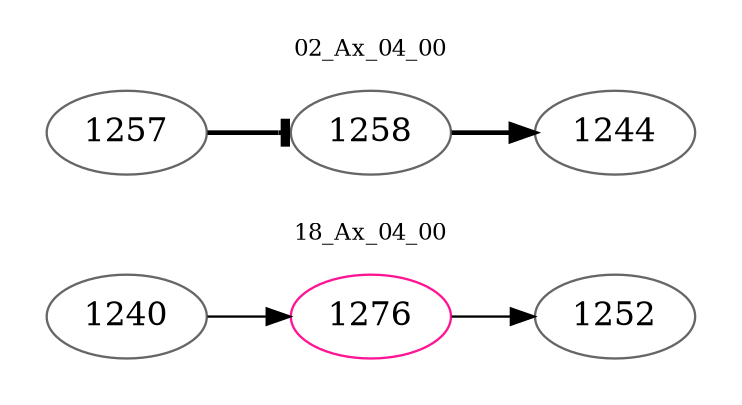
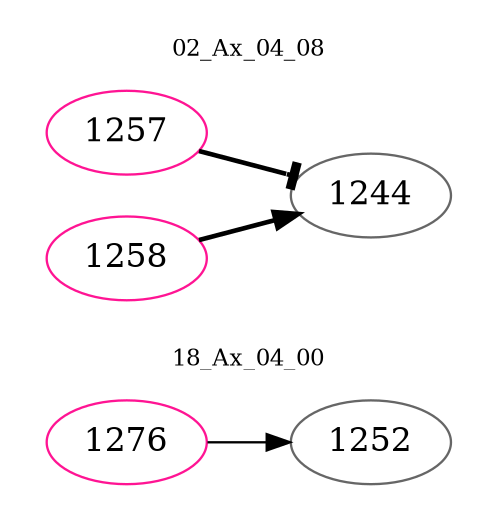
(371, 50) -> (249, 50)
(127, 133) -> (127, 133)
(243, 133) -> (243, 162)
(371, 133) -> (127, 258)
(127, 317) -> none
